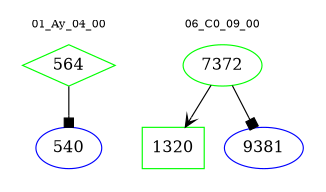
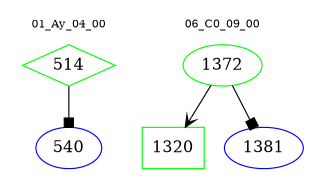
(69, 65) -> (69, 65)
(223, 65) -> (223, 65)
(264, 148) -> (264, 148)
